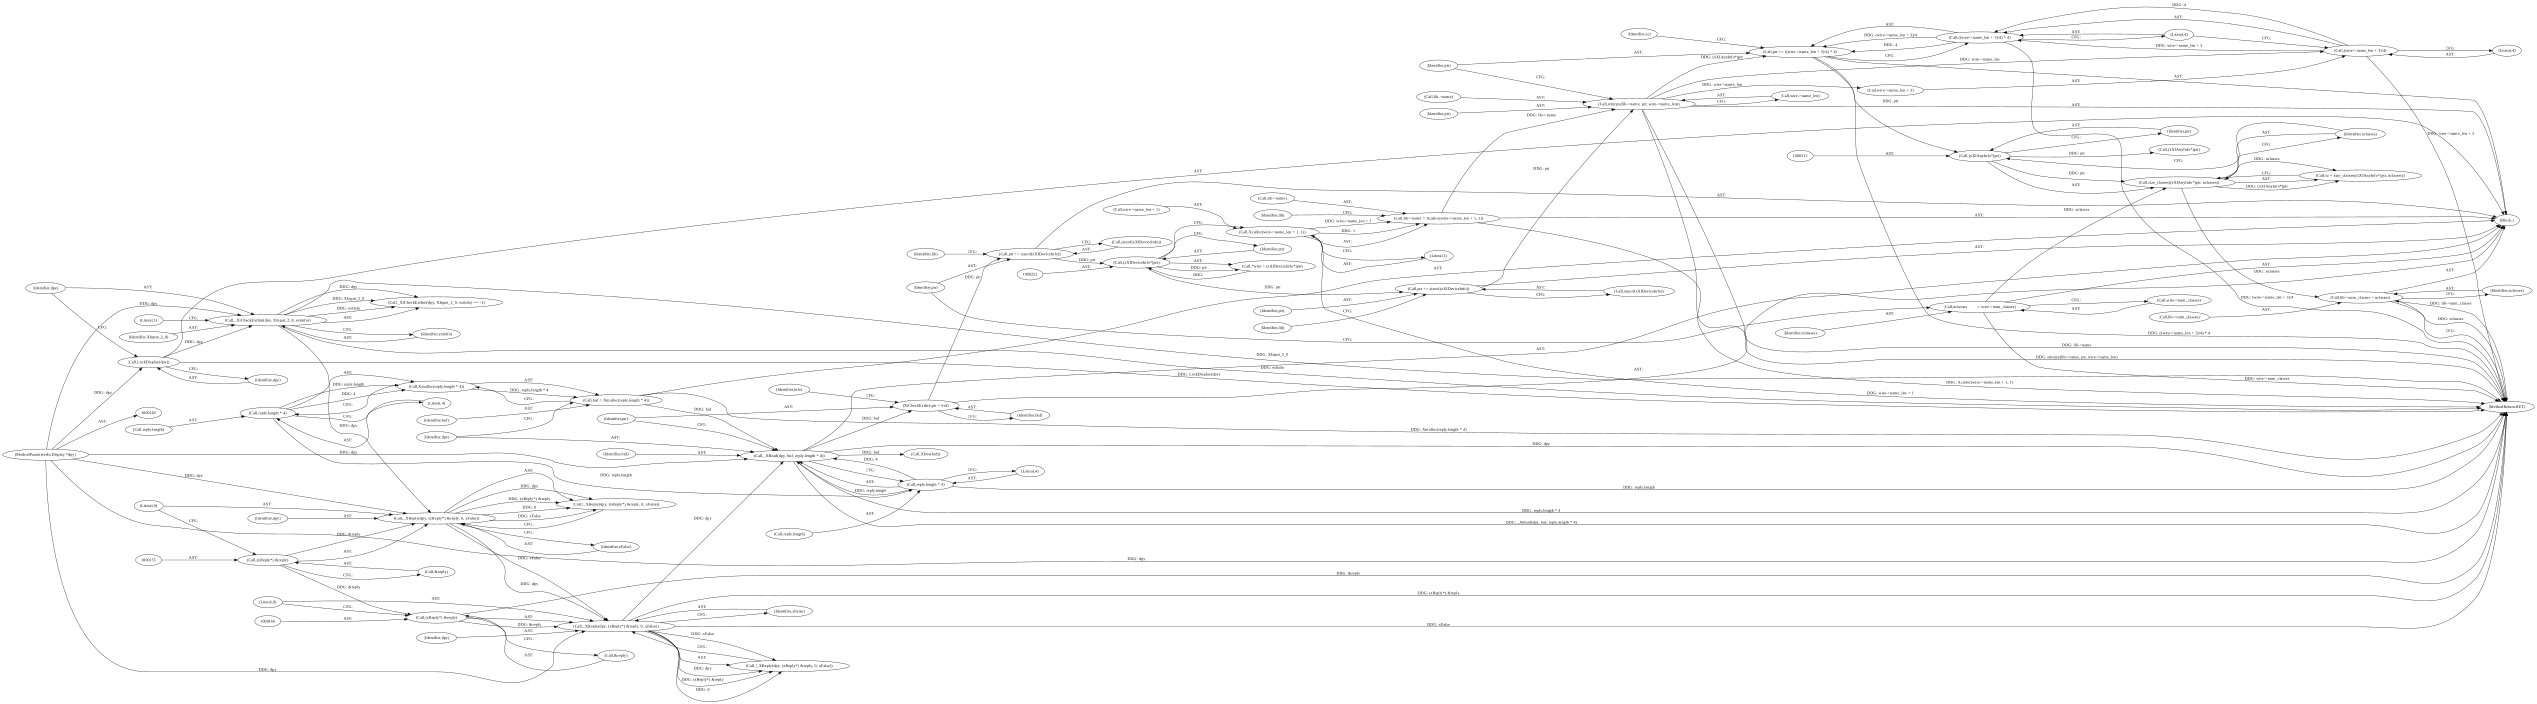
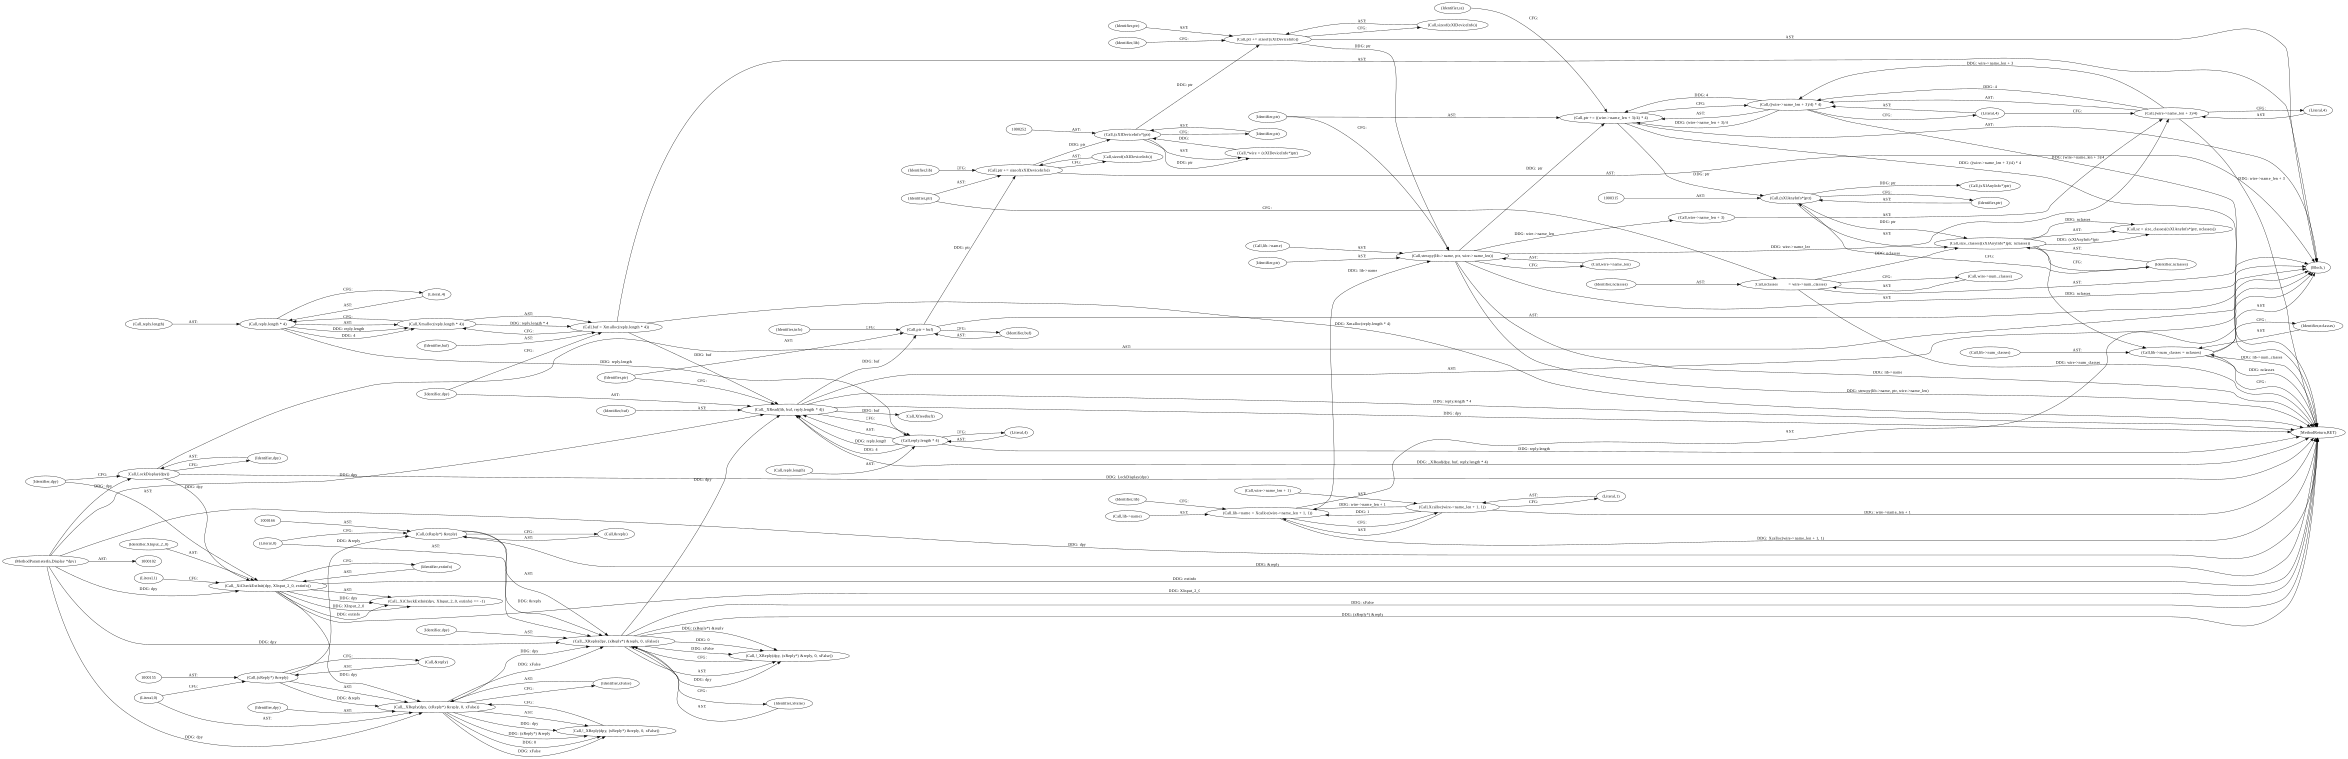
(1722, 57) -> (1534, 168)
(2260, 176) -> none
(1190, 226) -> (1363, 526)
(926, 406) -> (920, 330)
(789, 456) -> (789, 410)
